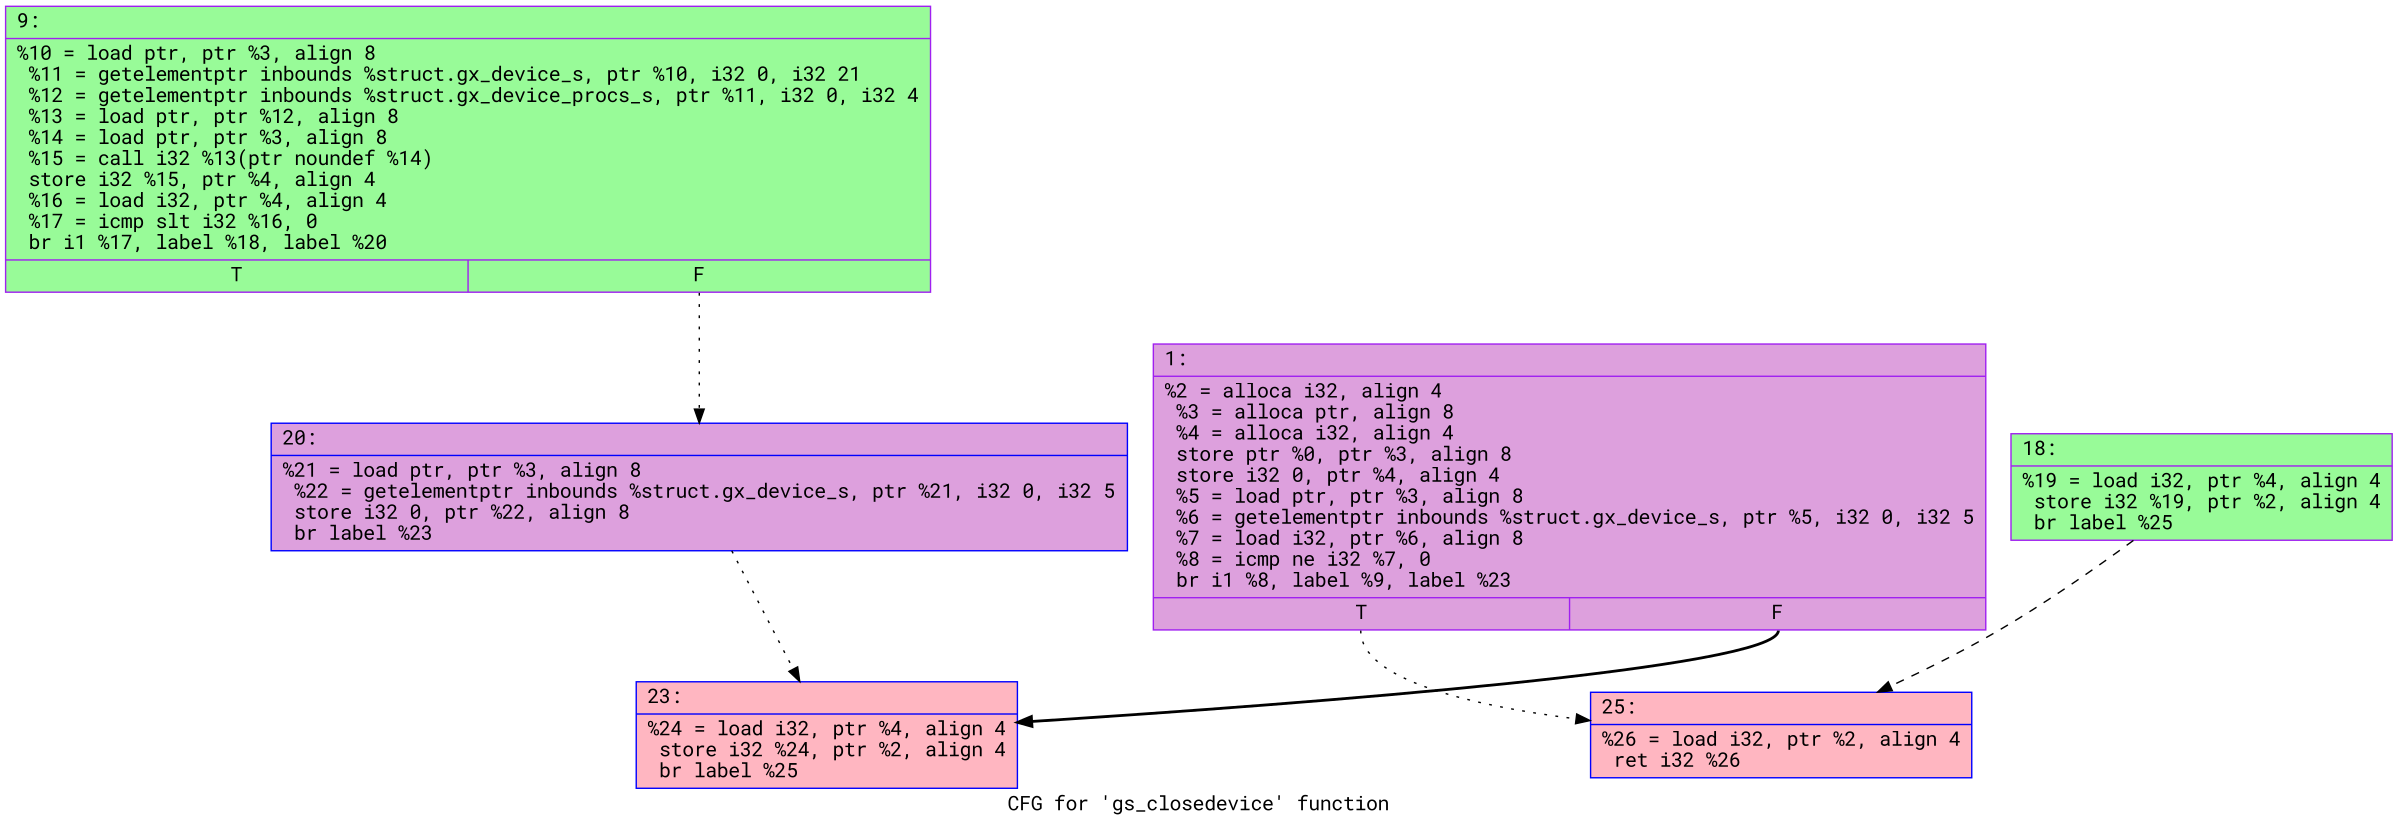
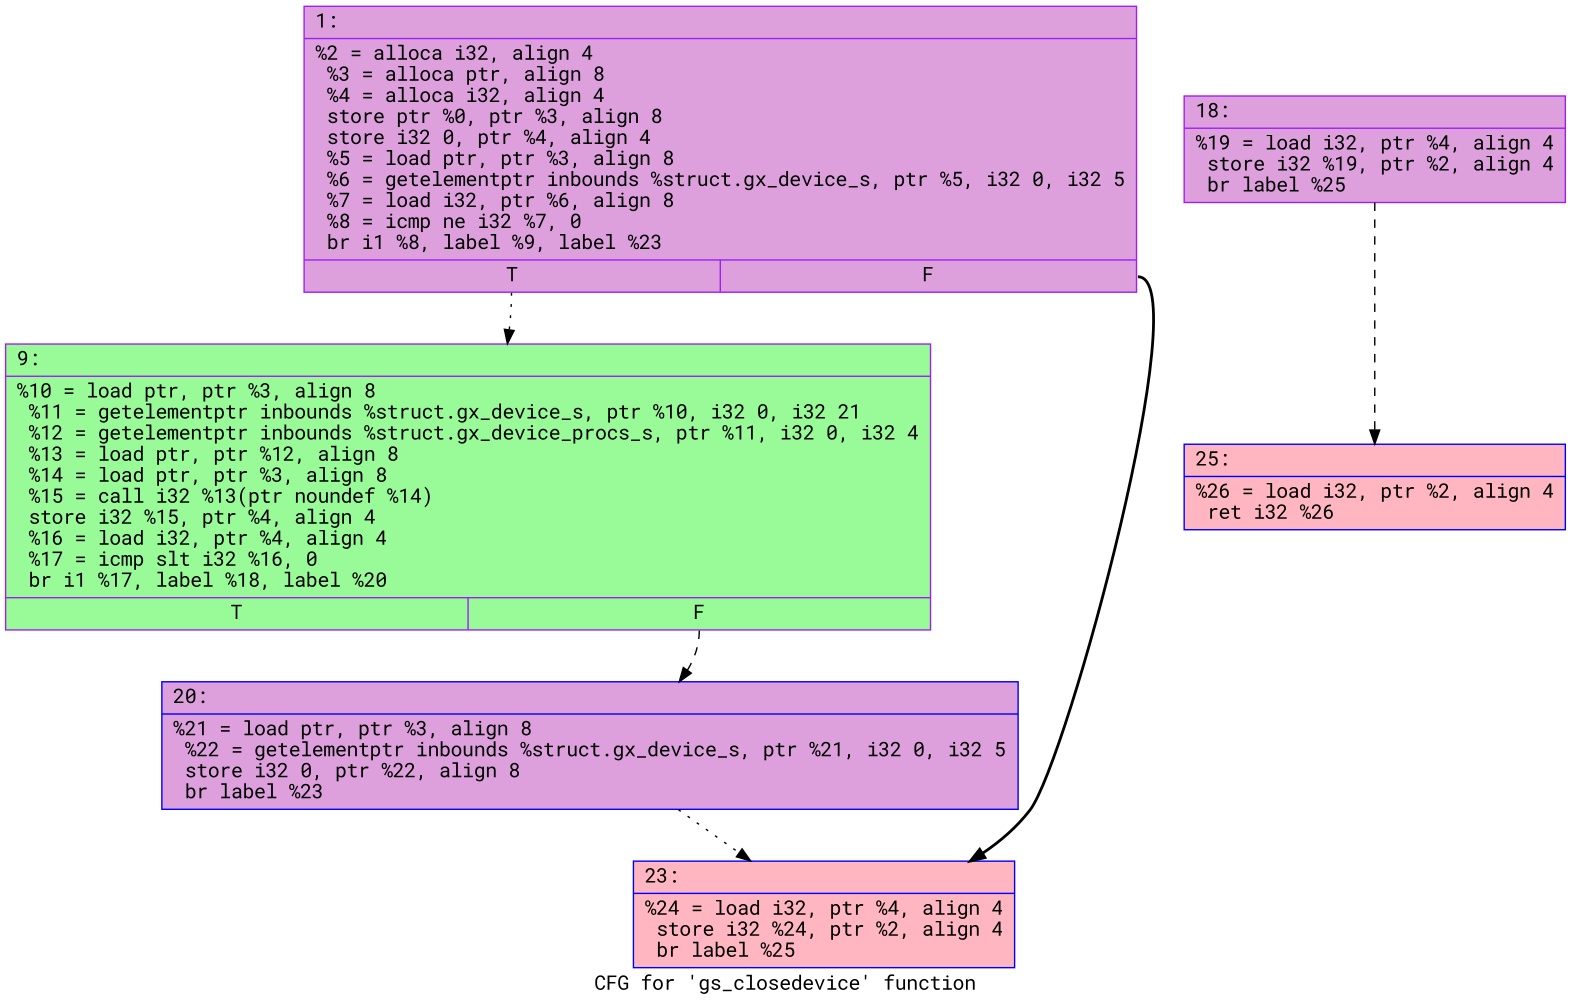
(699, 351) -> (696, 651)
(2202, 487) -> (1375, 149)
(1462, 698) -> (511, 311)
